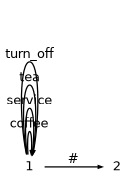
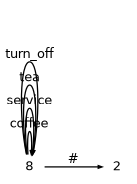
(30, 167) -> (30, 167)
